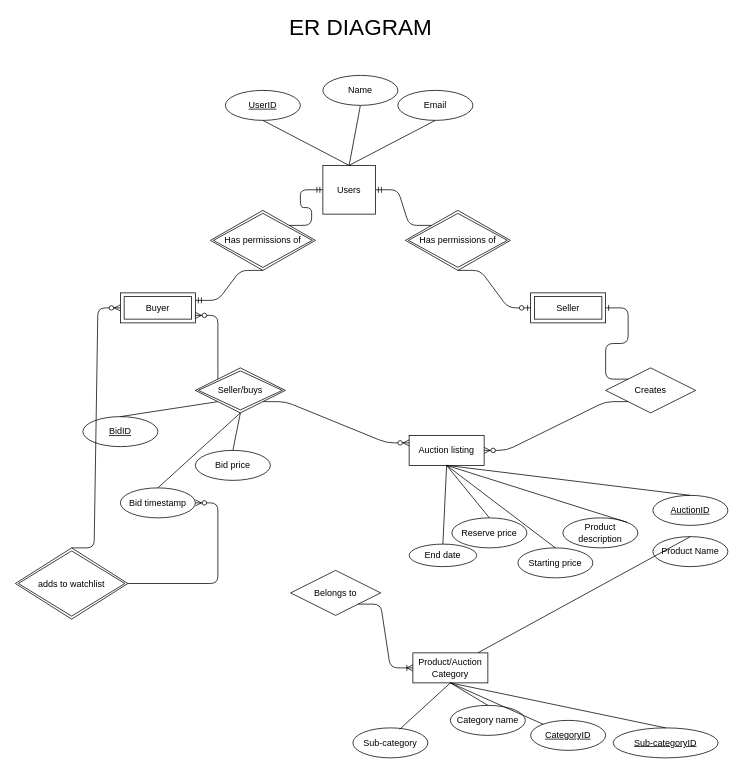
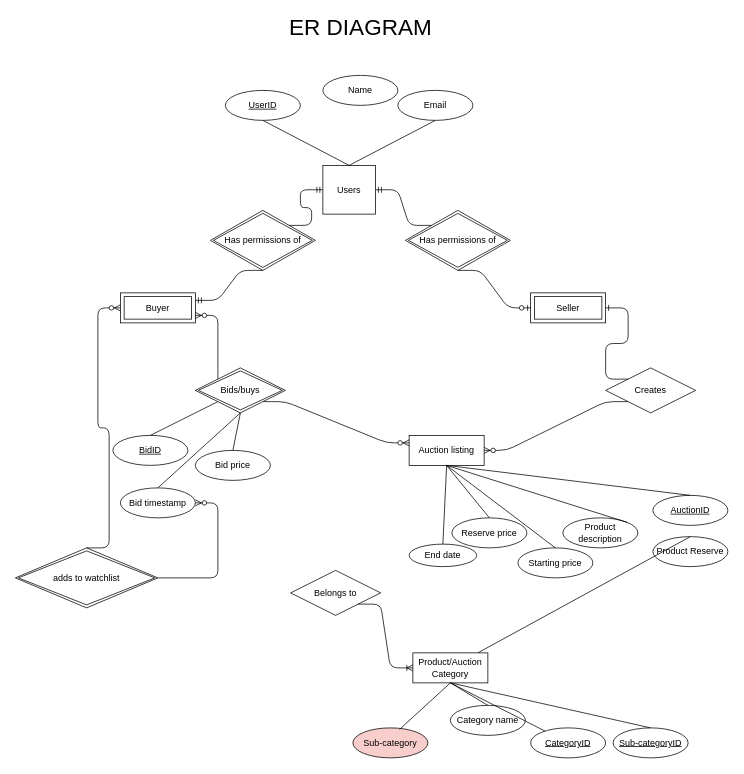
(355, 135) -> none
(240, 390) -> (240, 390)
(120, 432) -> (150, 450)
(690, 552) -> (690, 552)
(72, 584) -> (87, 578)
(568, 735) -> (568, 743)
(390, 743) -> (390, 743)
(666, 743) -> (651, 743)
